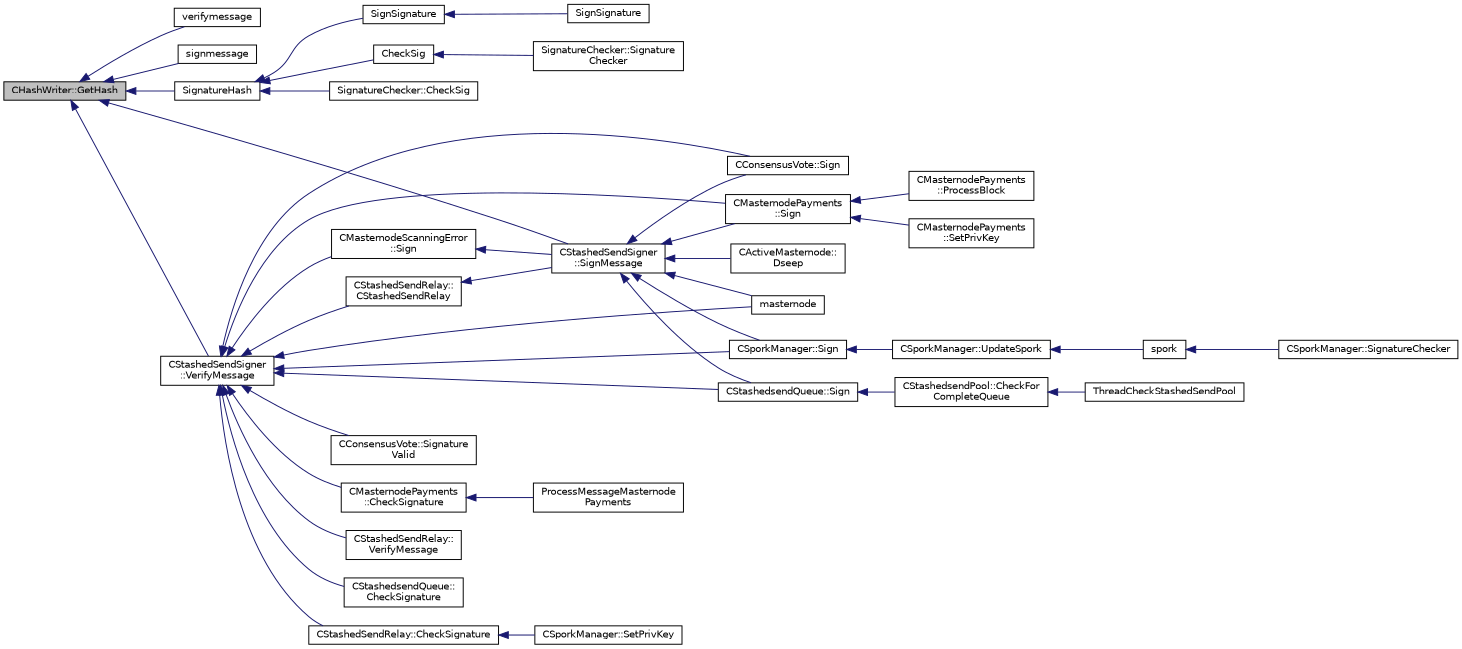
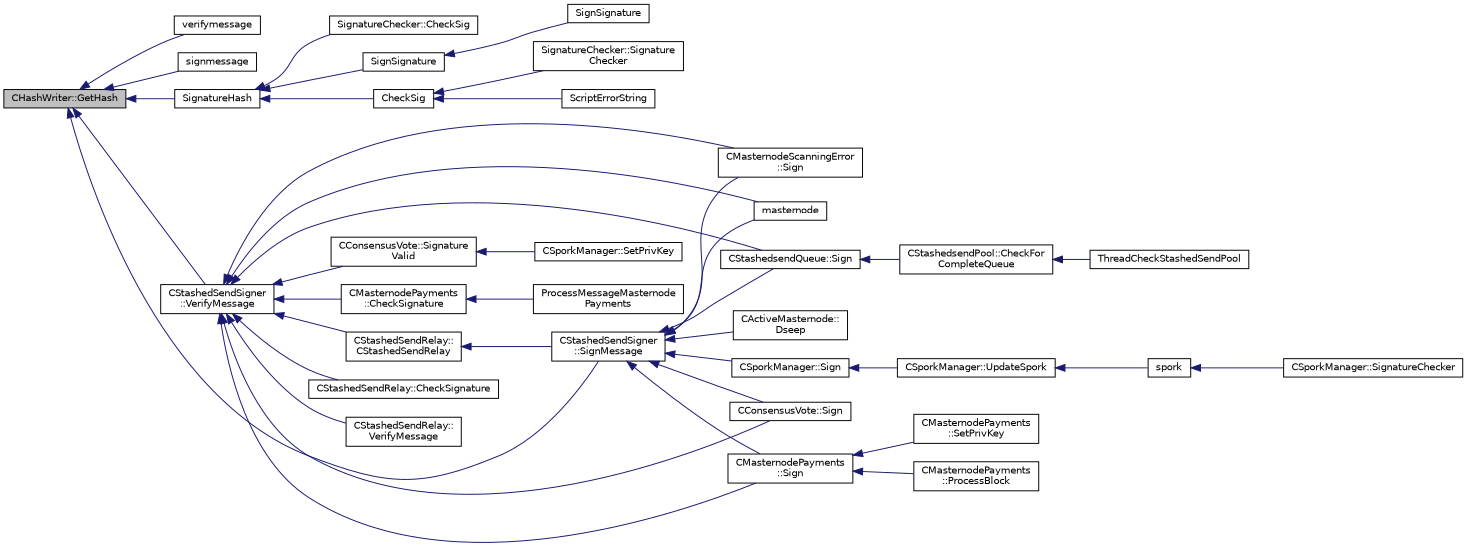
none -> (608, 99)
(519, 252) -> (701, 251)
(507, 360) -> none
(404, 592) -> none
(522, 635) -> (511, 252)
